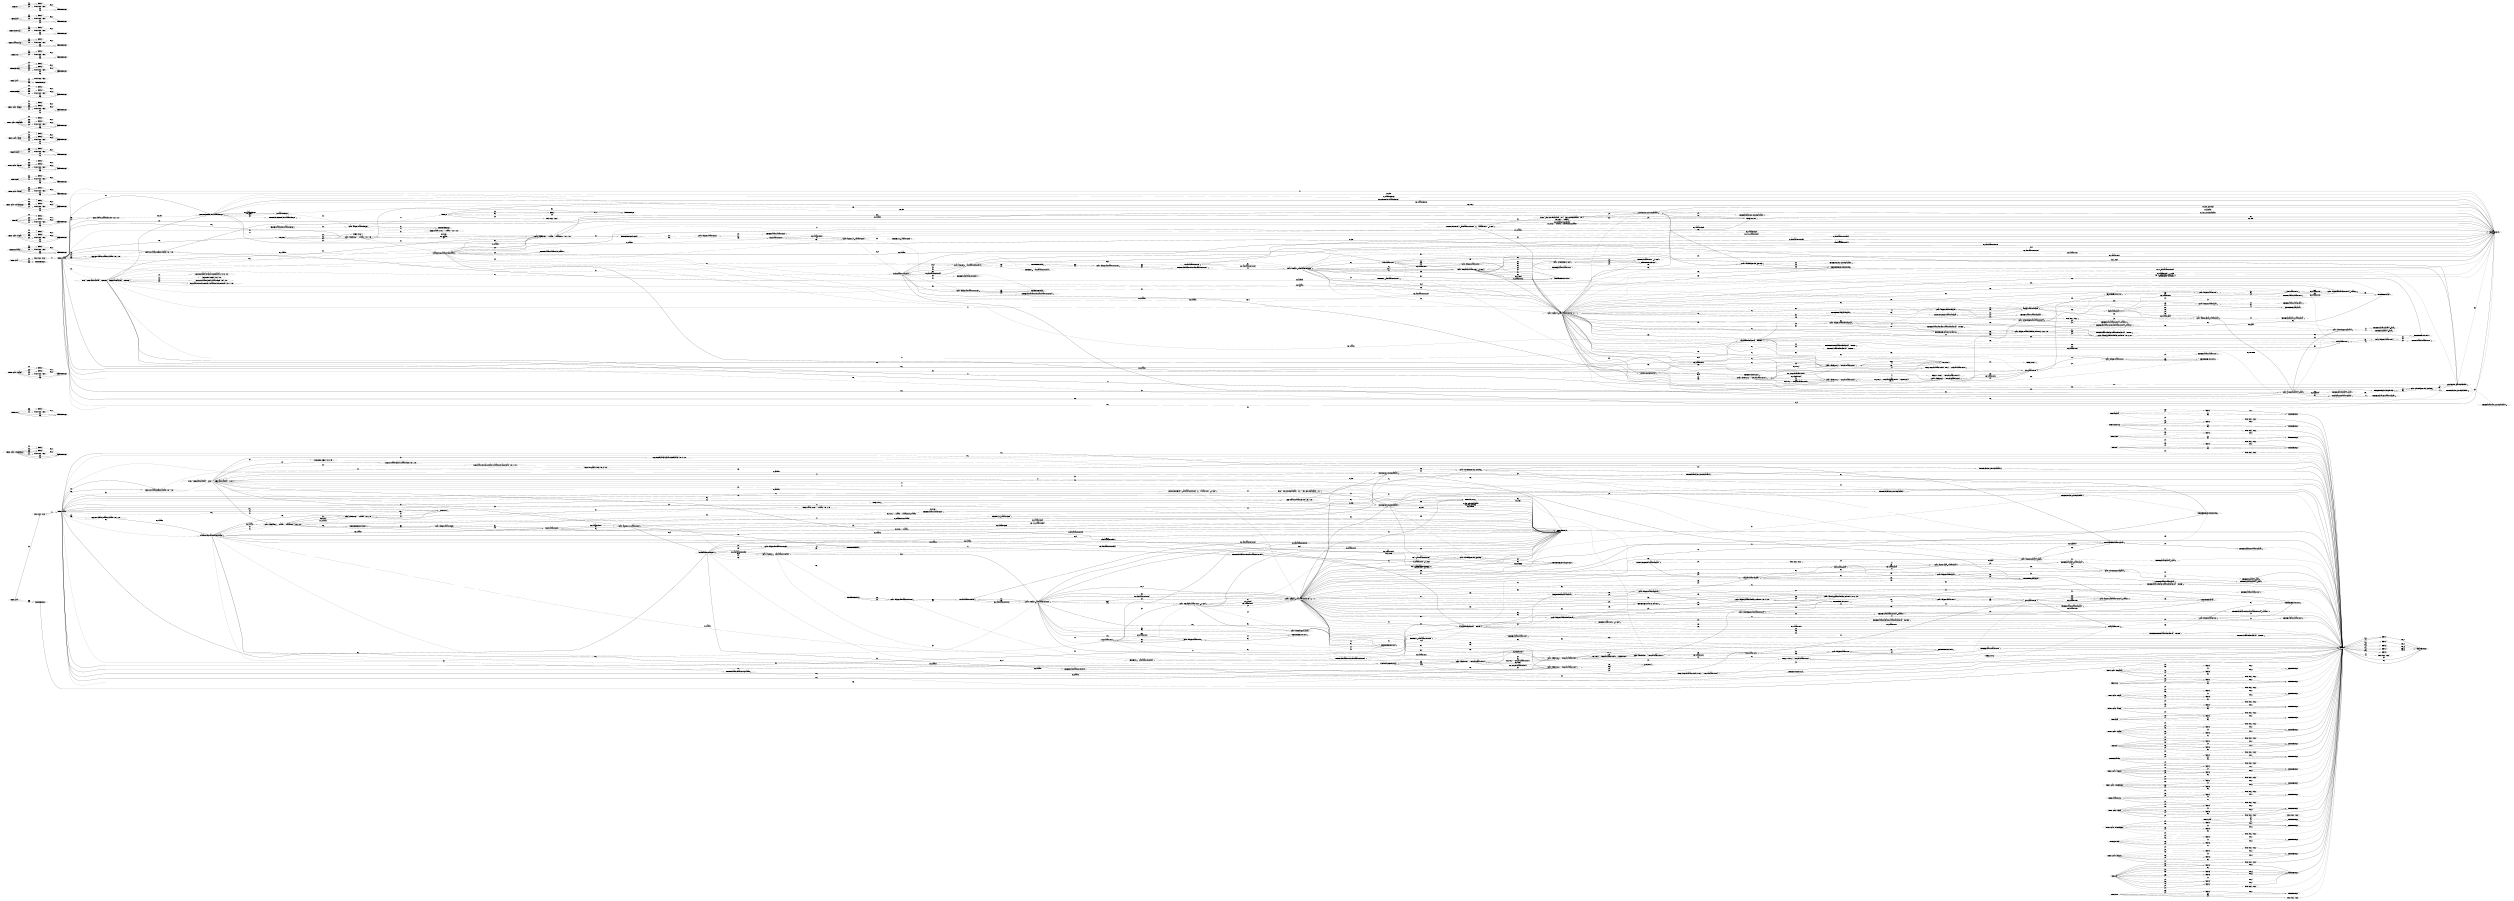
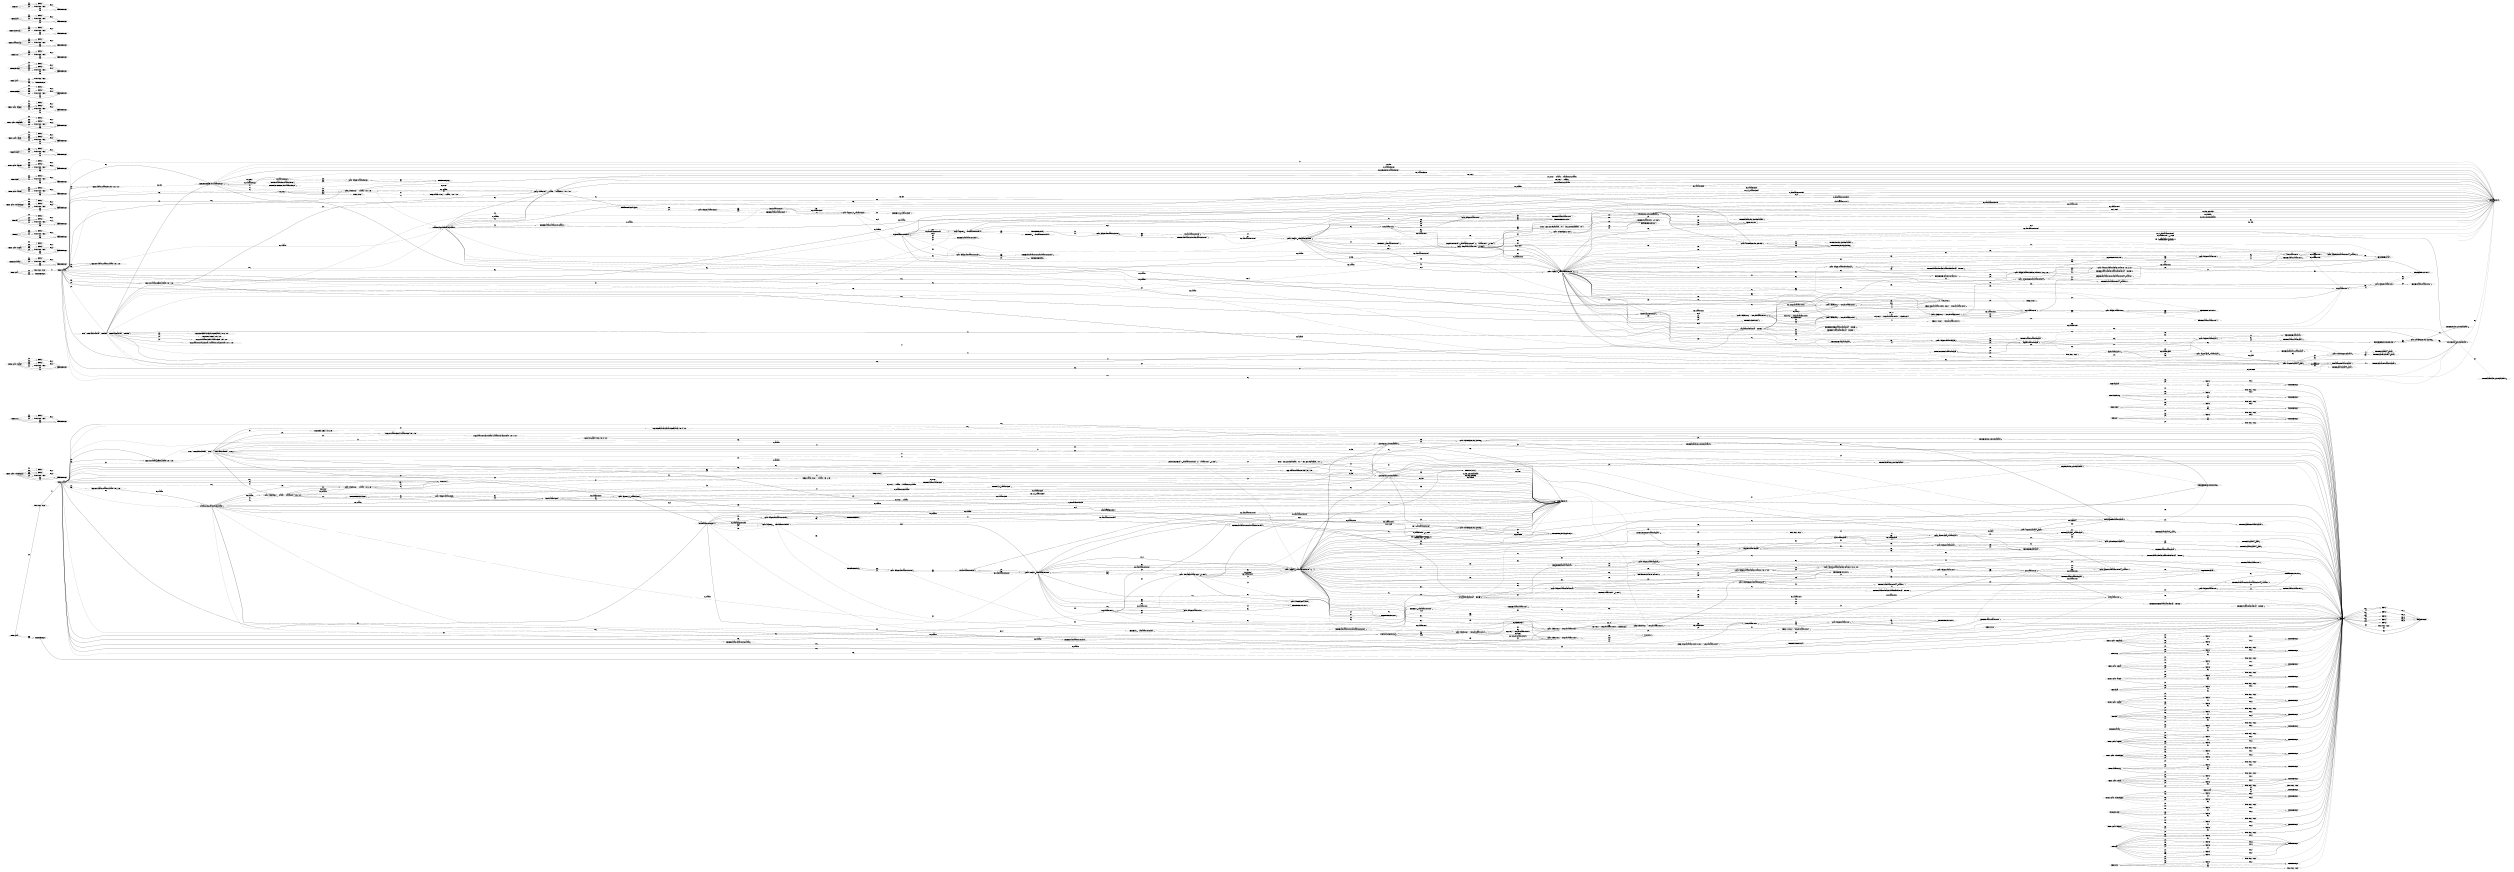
(402, 221) -> (318, 181)
